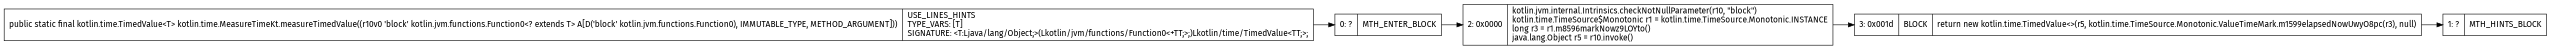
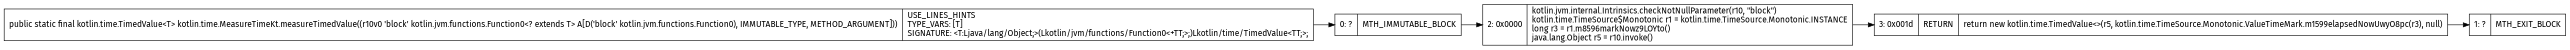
(1400, 25) -> (1409, 25)
(1916, 25) -> (1939, 25)
(2505, 25) -> (2528, 25)
